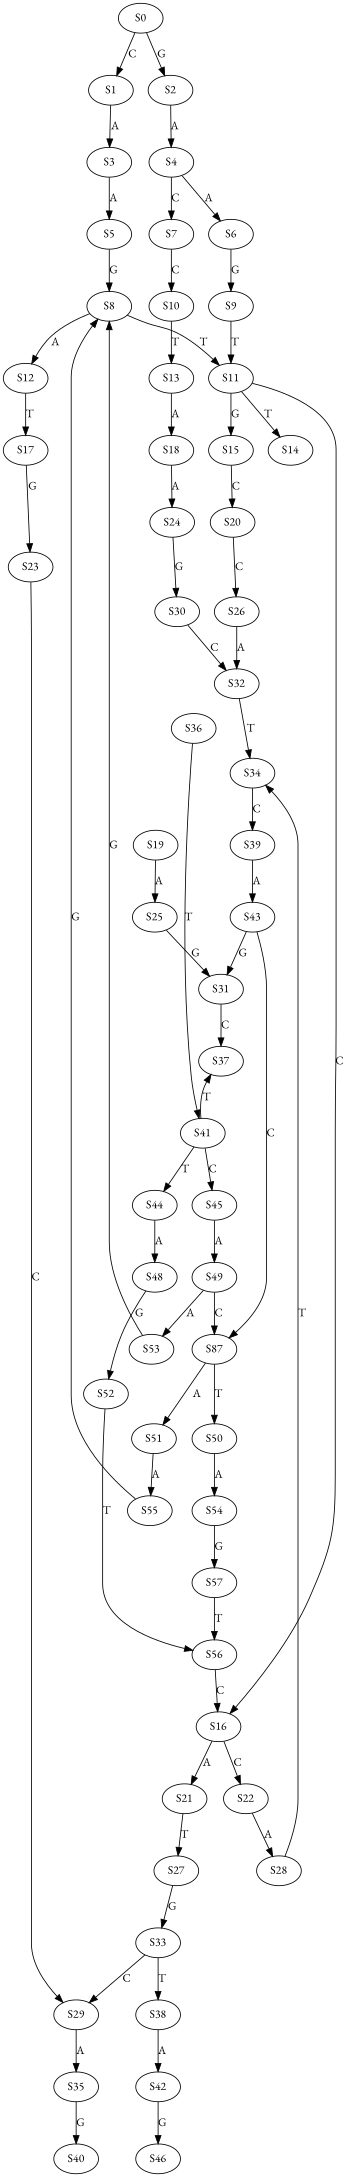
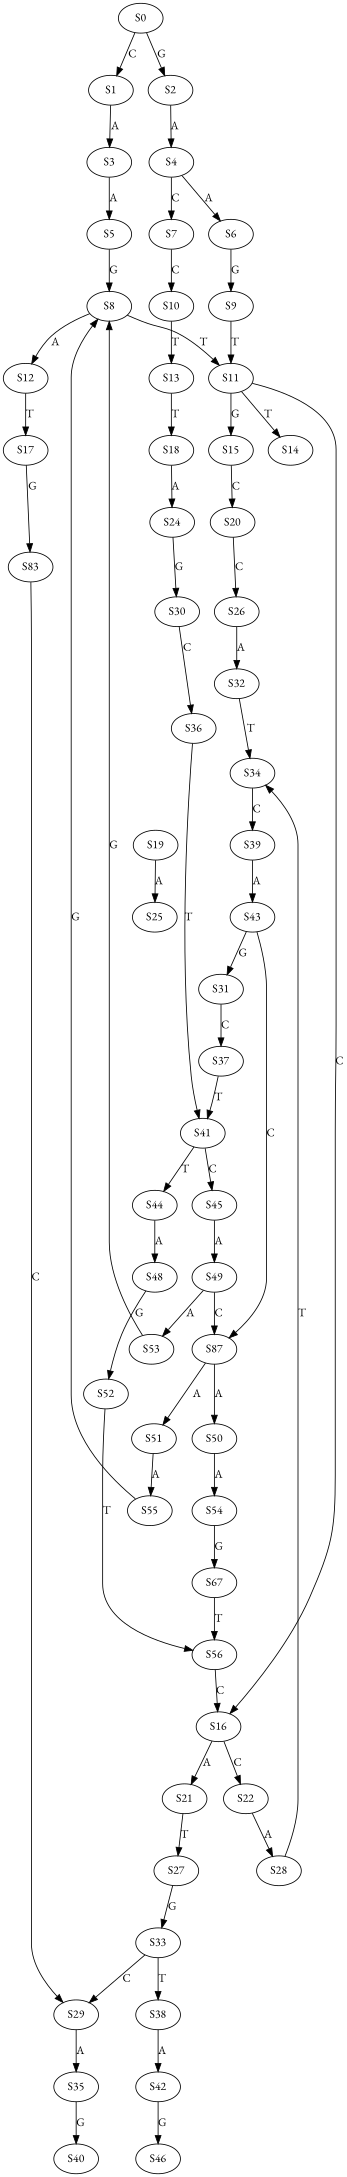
(175, 414) -> (175, 414)
(31, 567) -> (31, 567)
(204, 645) -> (185, 666)
(179, 944) -> none
(201, 1100) -> (214, 1094)
(219, 1394) -> (219, 1394)
(214, 1583) -> (214, 1583)
